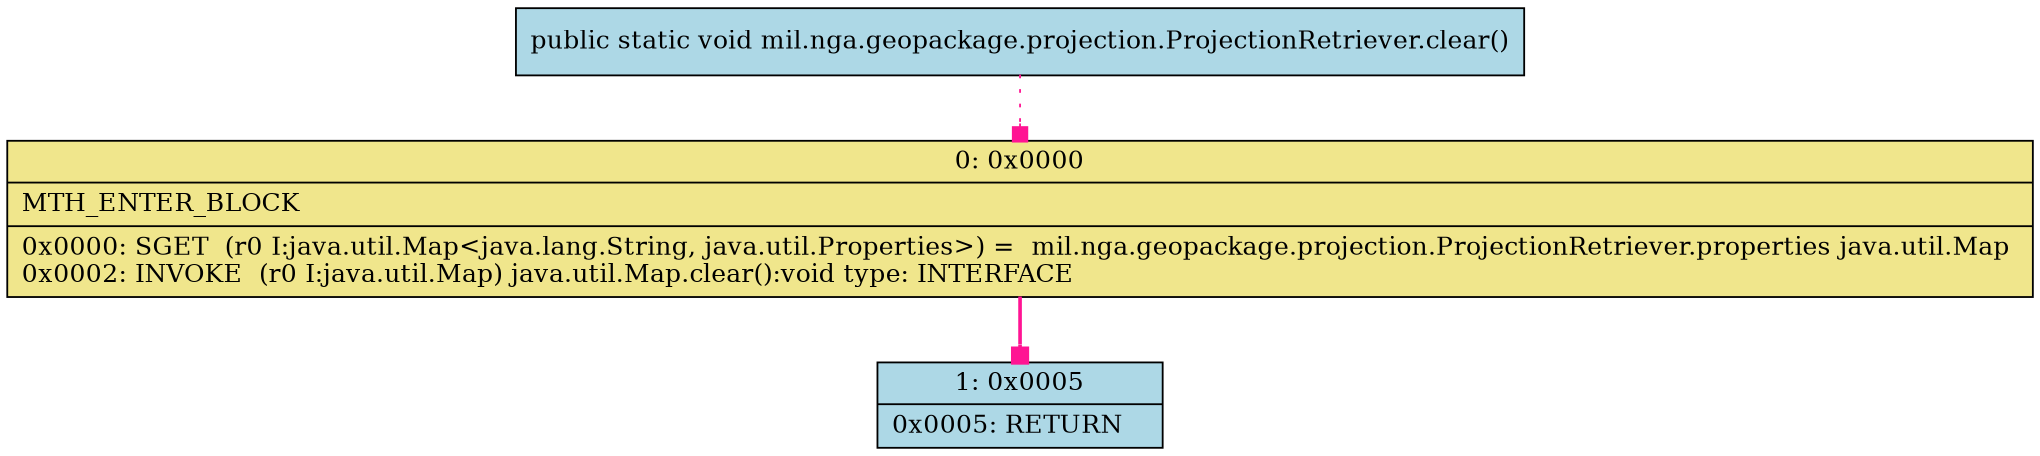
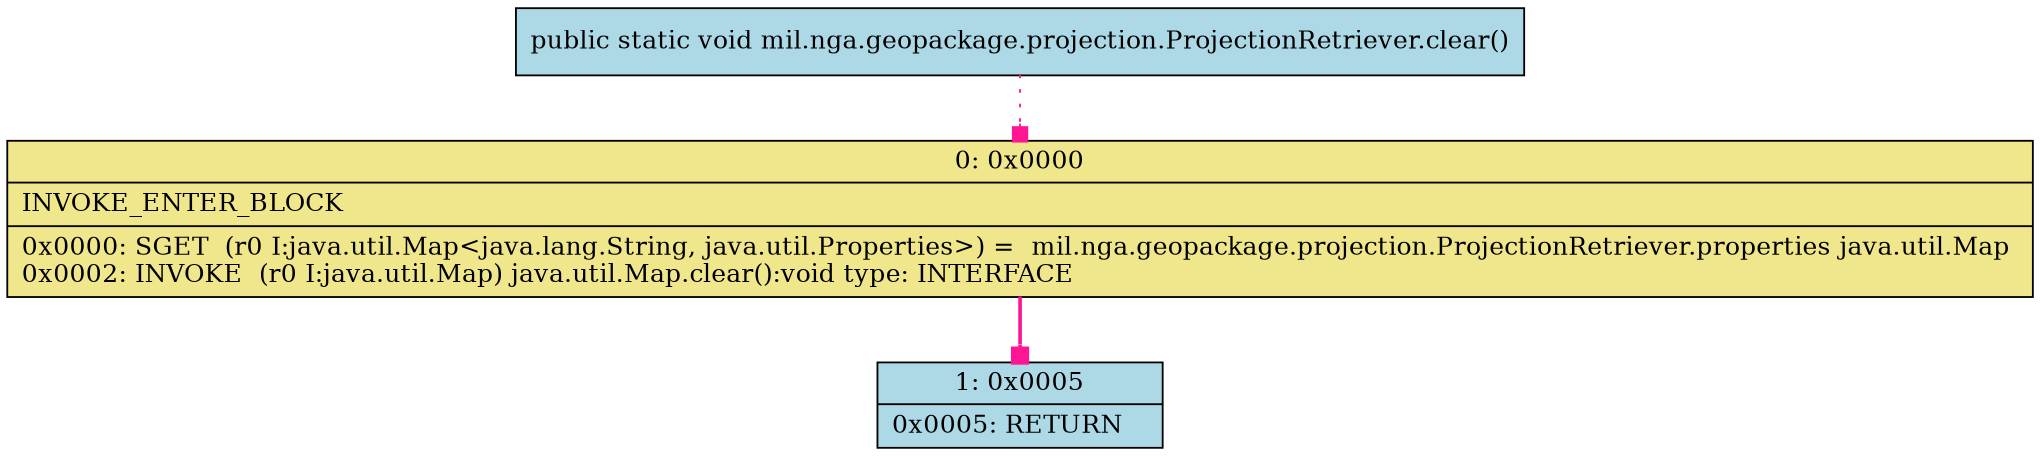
(162, 203) -> (183, 203)
